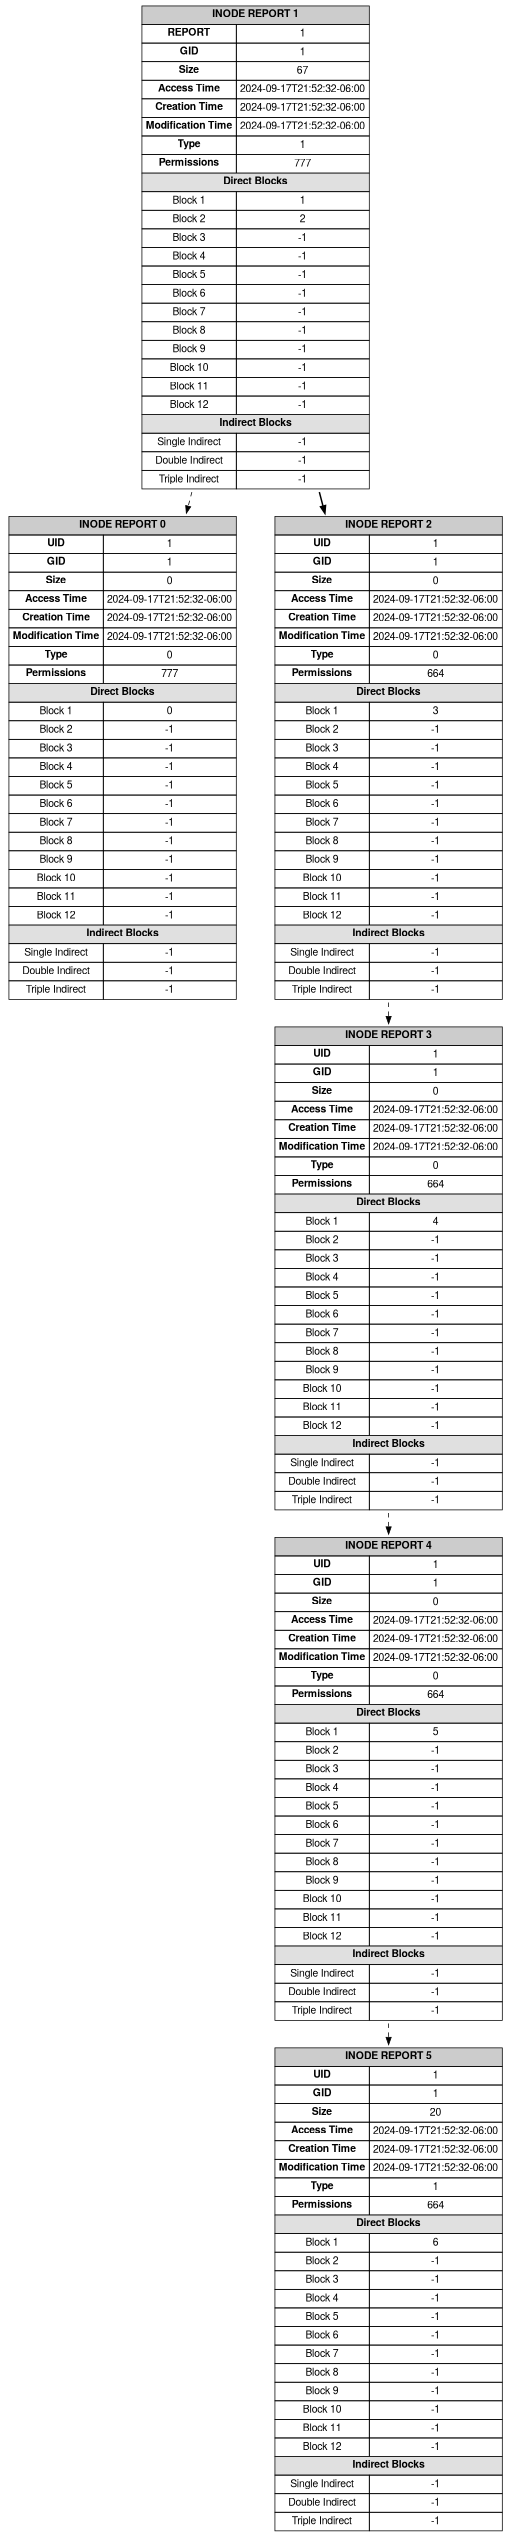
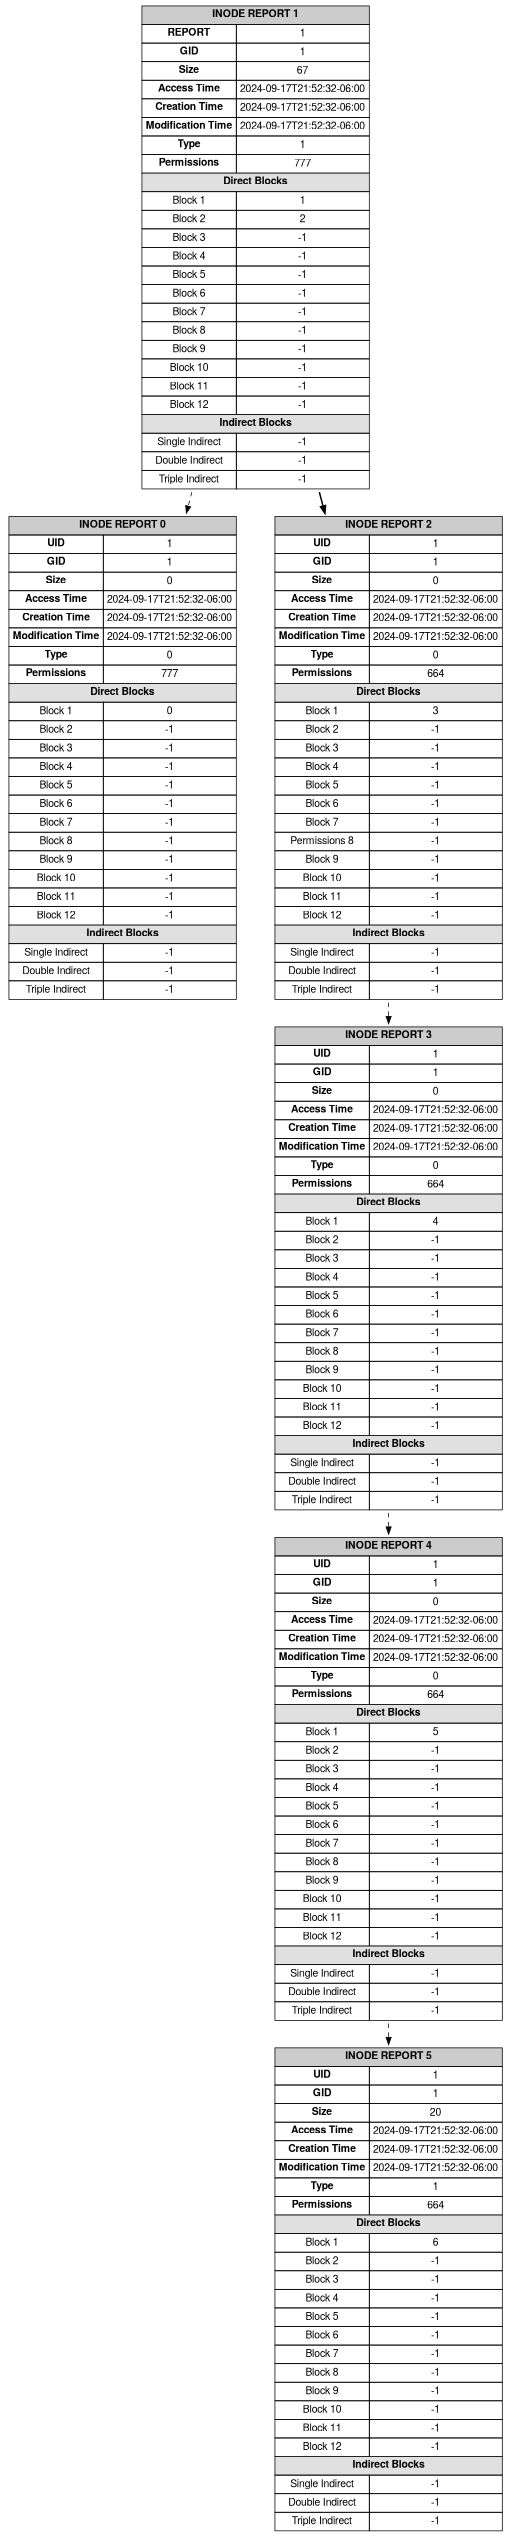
(322, 841) -> (322, 841)
